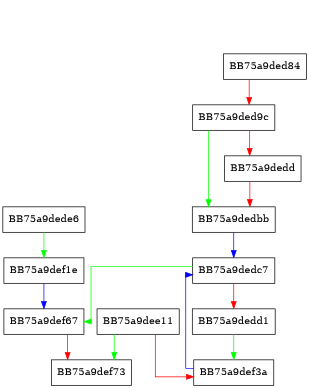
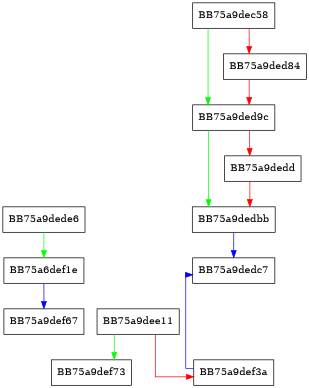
none -> (234, 16)
(114, 266) -> none
(44, 271) -> (44, 271)
(234, 322) -> none
(68, 343) -> none
